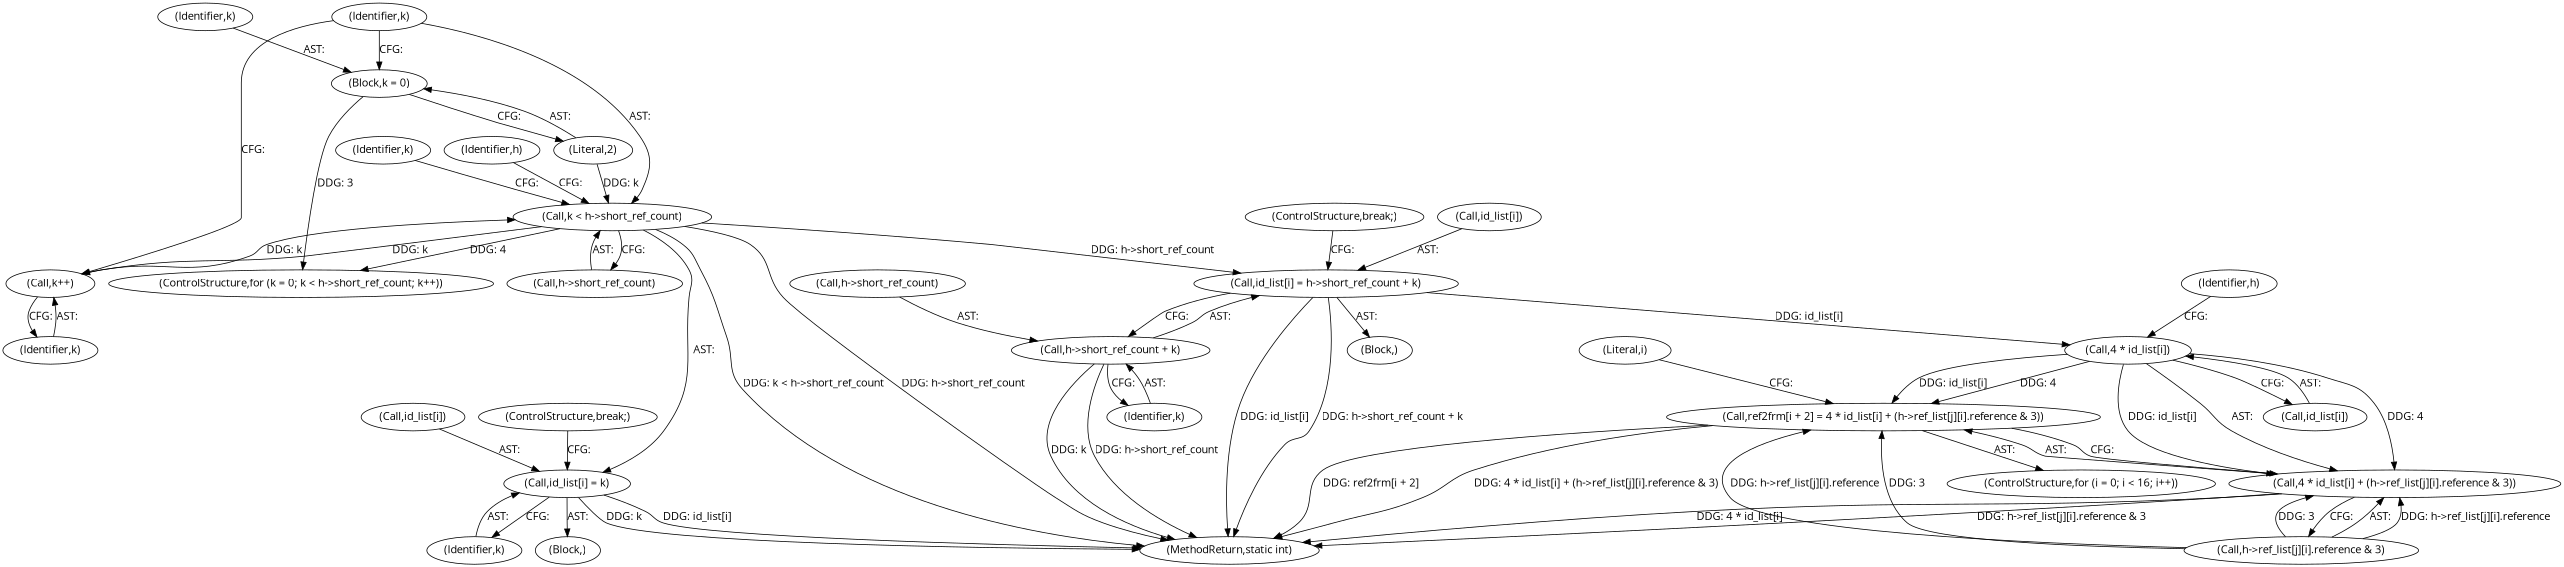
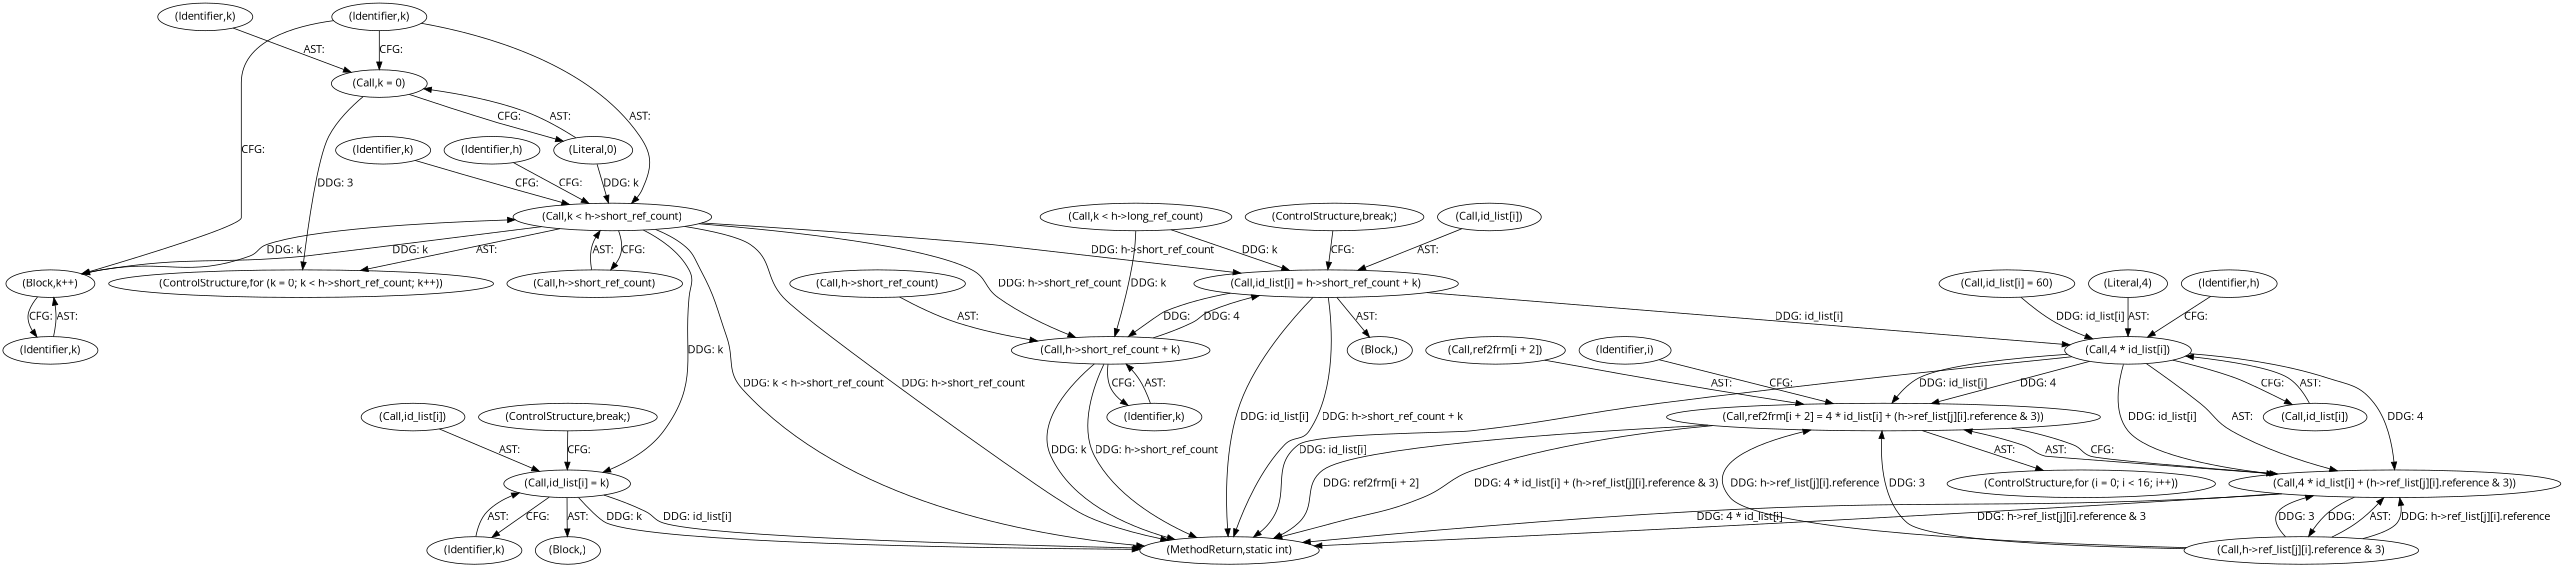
(379, 84) -> (379, 84)
(593, 150) -> (593, 150)
none -> (1136, 217)
none -> (895, 248)
(488, 250) -> (488, 250)
(50, 284) -> (50, 284)
none -> (2007, 284)
none -> (2128, 284)
(1179, 317) -> (1179, 317)
(1222, 317) -> (1222, 317)
(706, 350) -> (706, 350)
none -> (1496, 350)
(1625, 350) -> (1625, 350)
none -> (1635, 407)
(2343, 517) -> (2343, 517)
